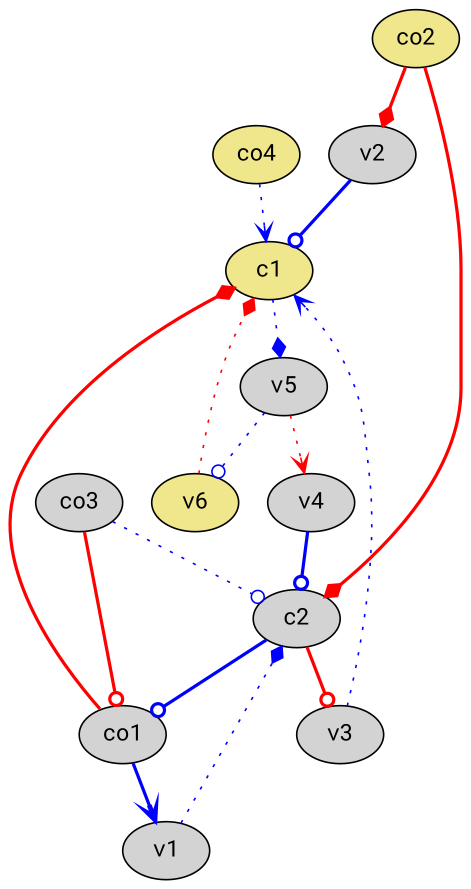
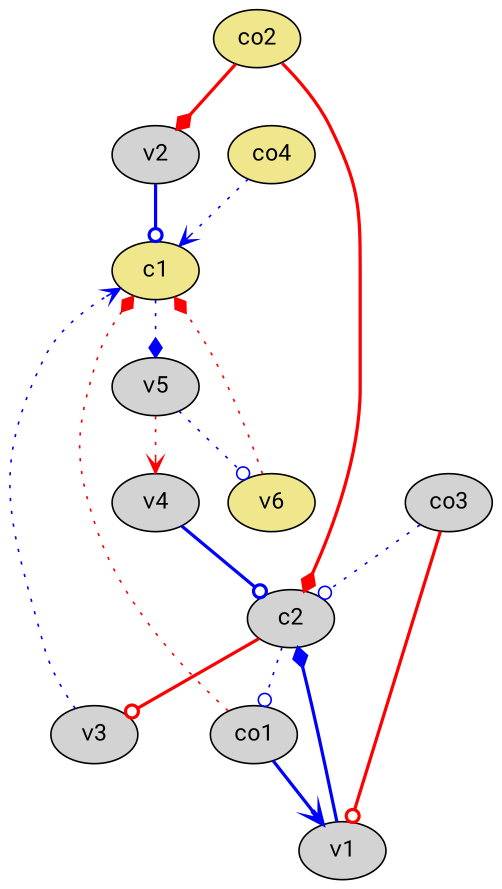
(23, 471) -> (97, 528)
(100, 612) -> (398, 670)
(215, 673) -> (274, 671)
(227, 743) -> (320, 744)
